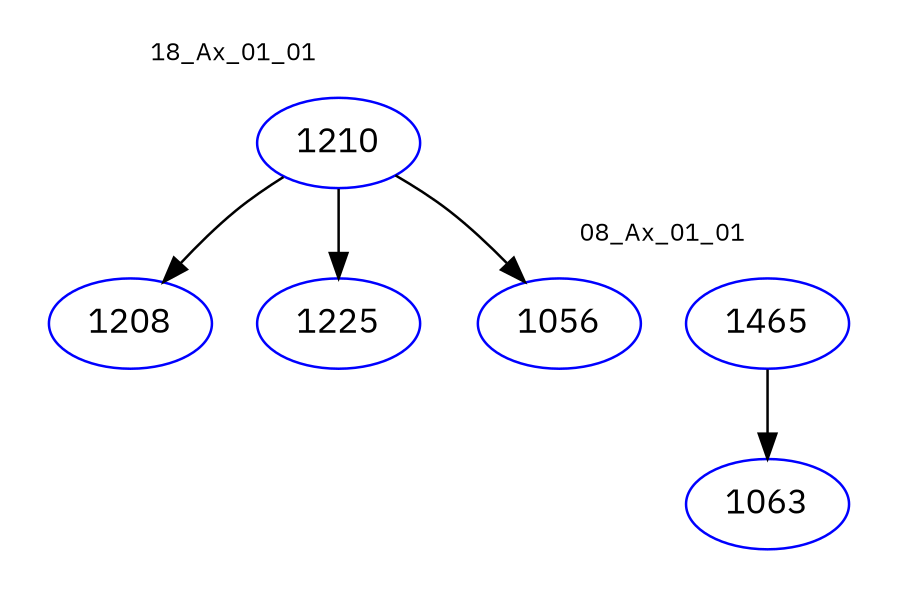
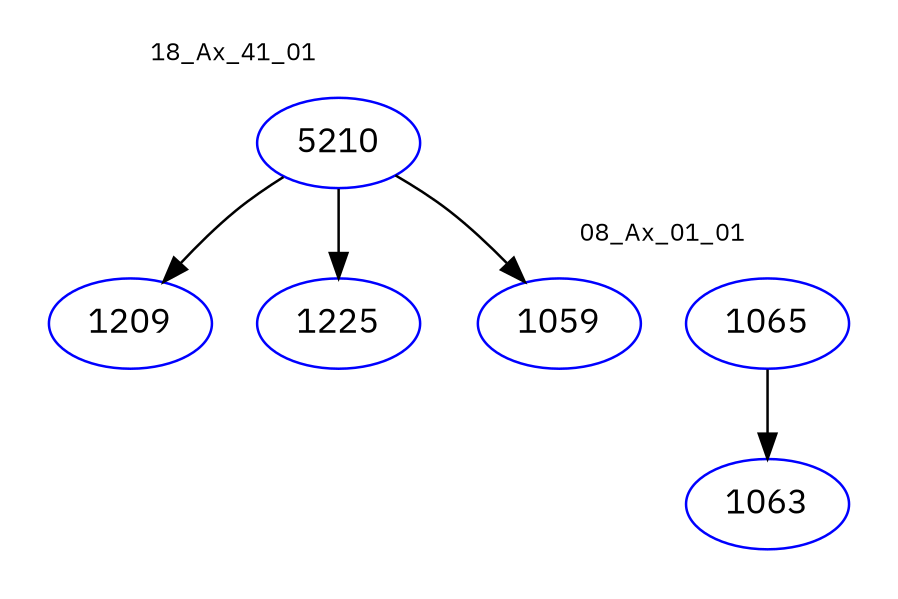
(235, 54) -> (235, 54)
(339, 143) -> (339, 143)
(130, 324) -> (130, 324)
(559, 324) -> (559, 324)
(768, 324) -> (768, 324)
